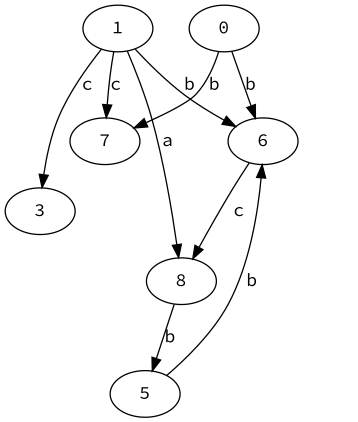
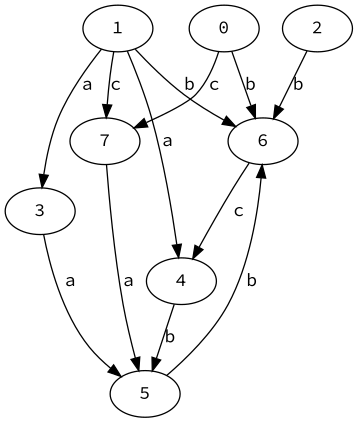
none -> (317, 29)
(87, 85) -> (87, 85)
(214, 85) -> (214, 85)
none -> (117, 262)
(181, 281) -> (181, 281)
none -> (66, 308)
